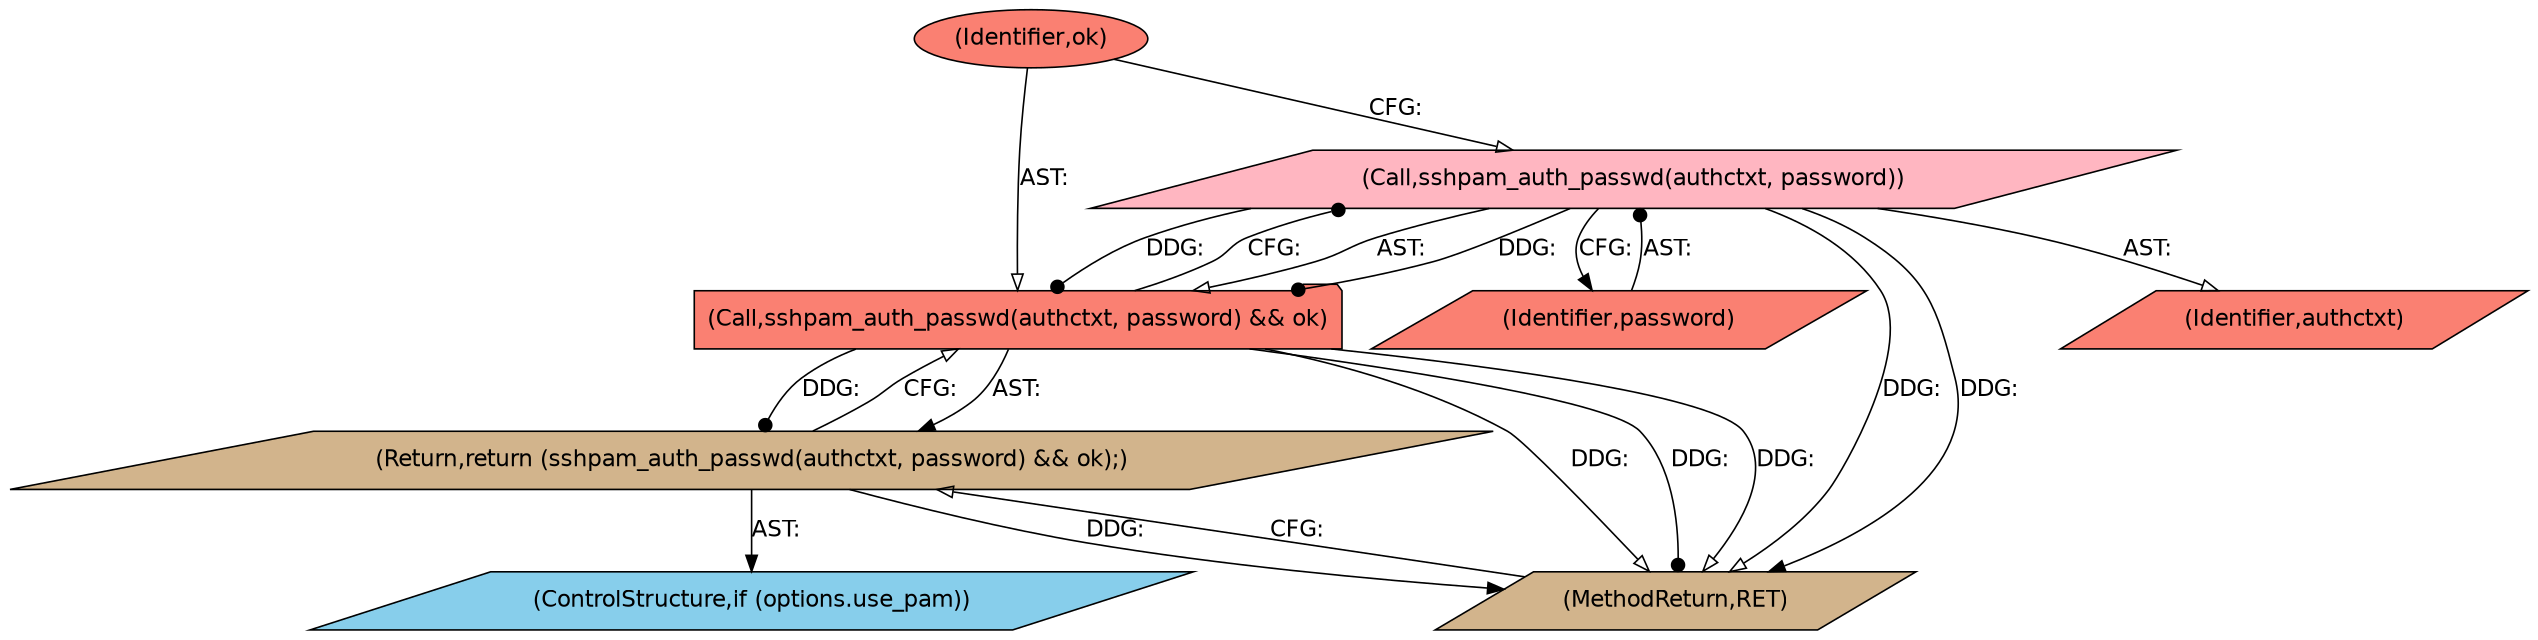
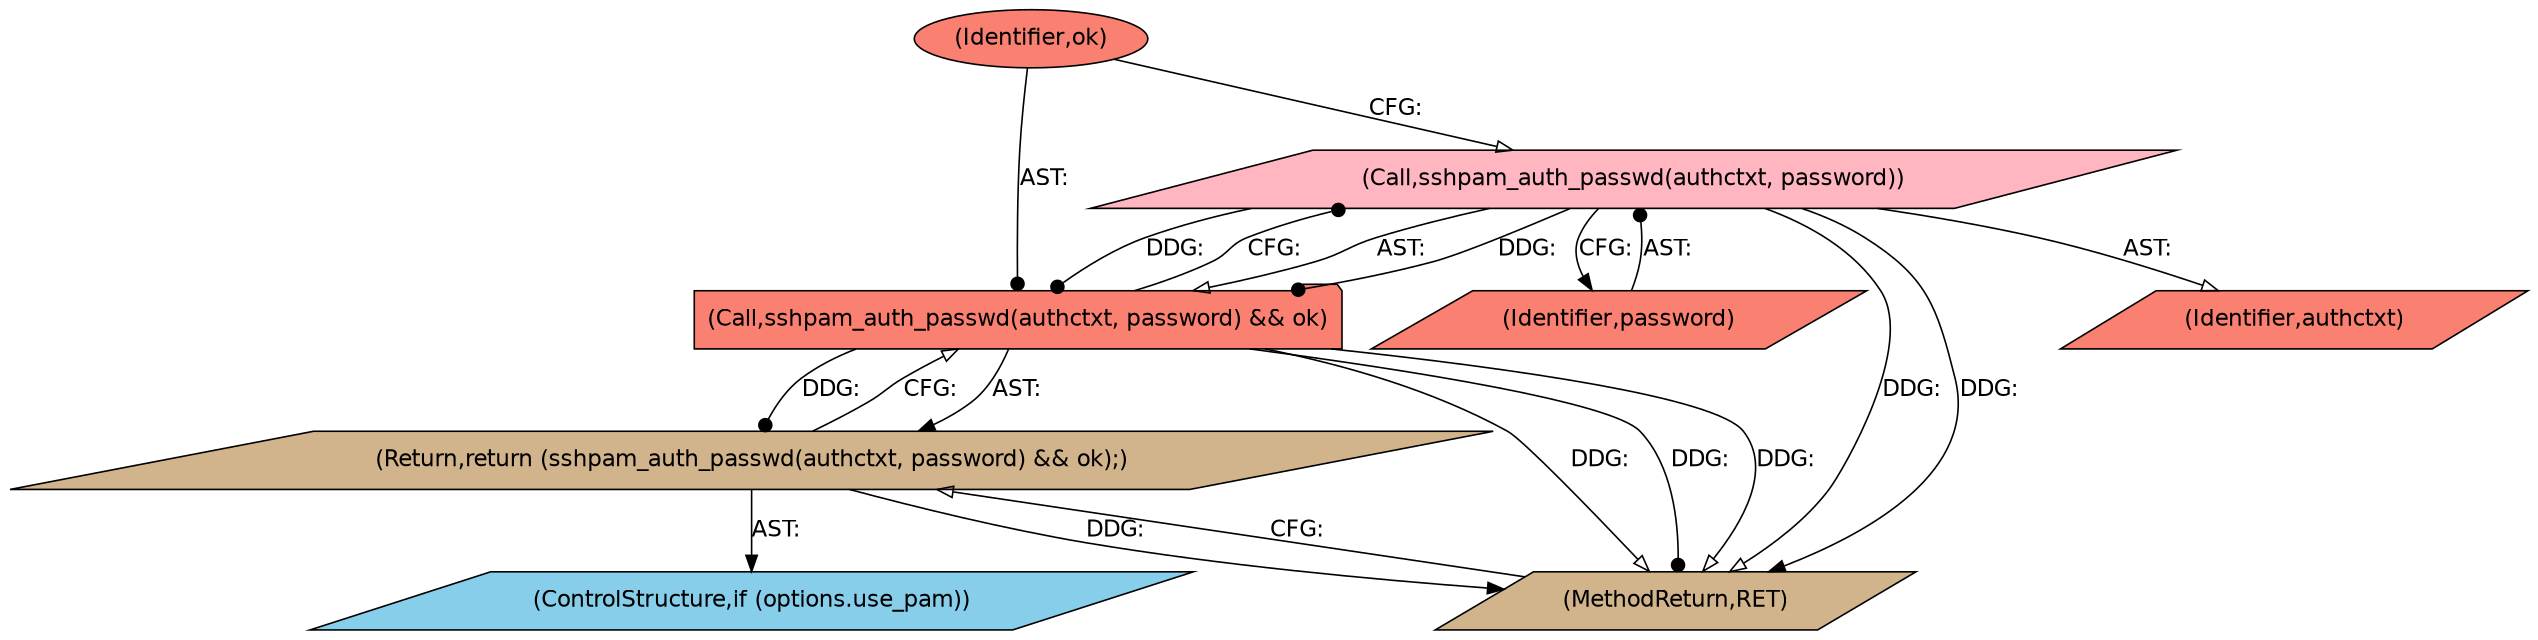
(1019, 171) -> (1019, 172)
